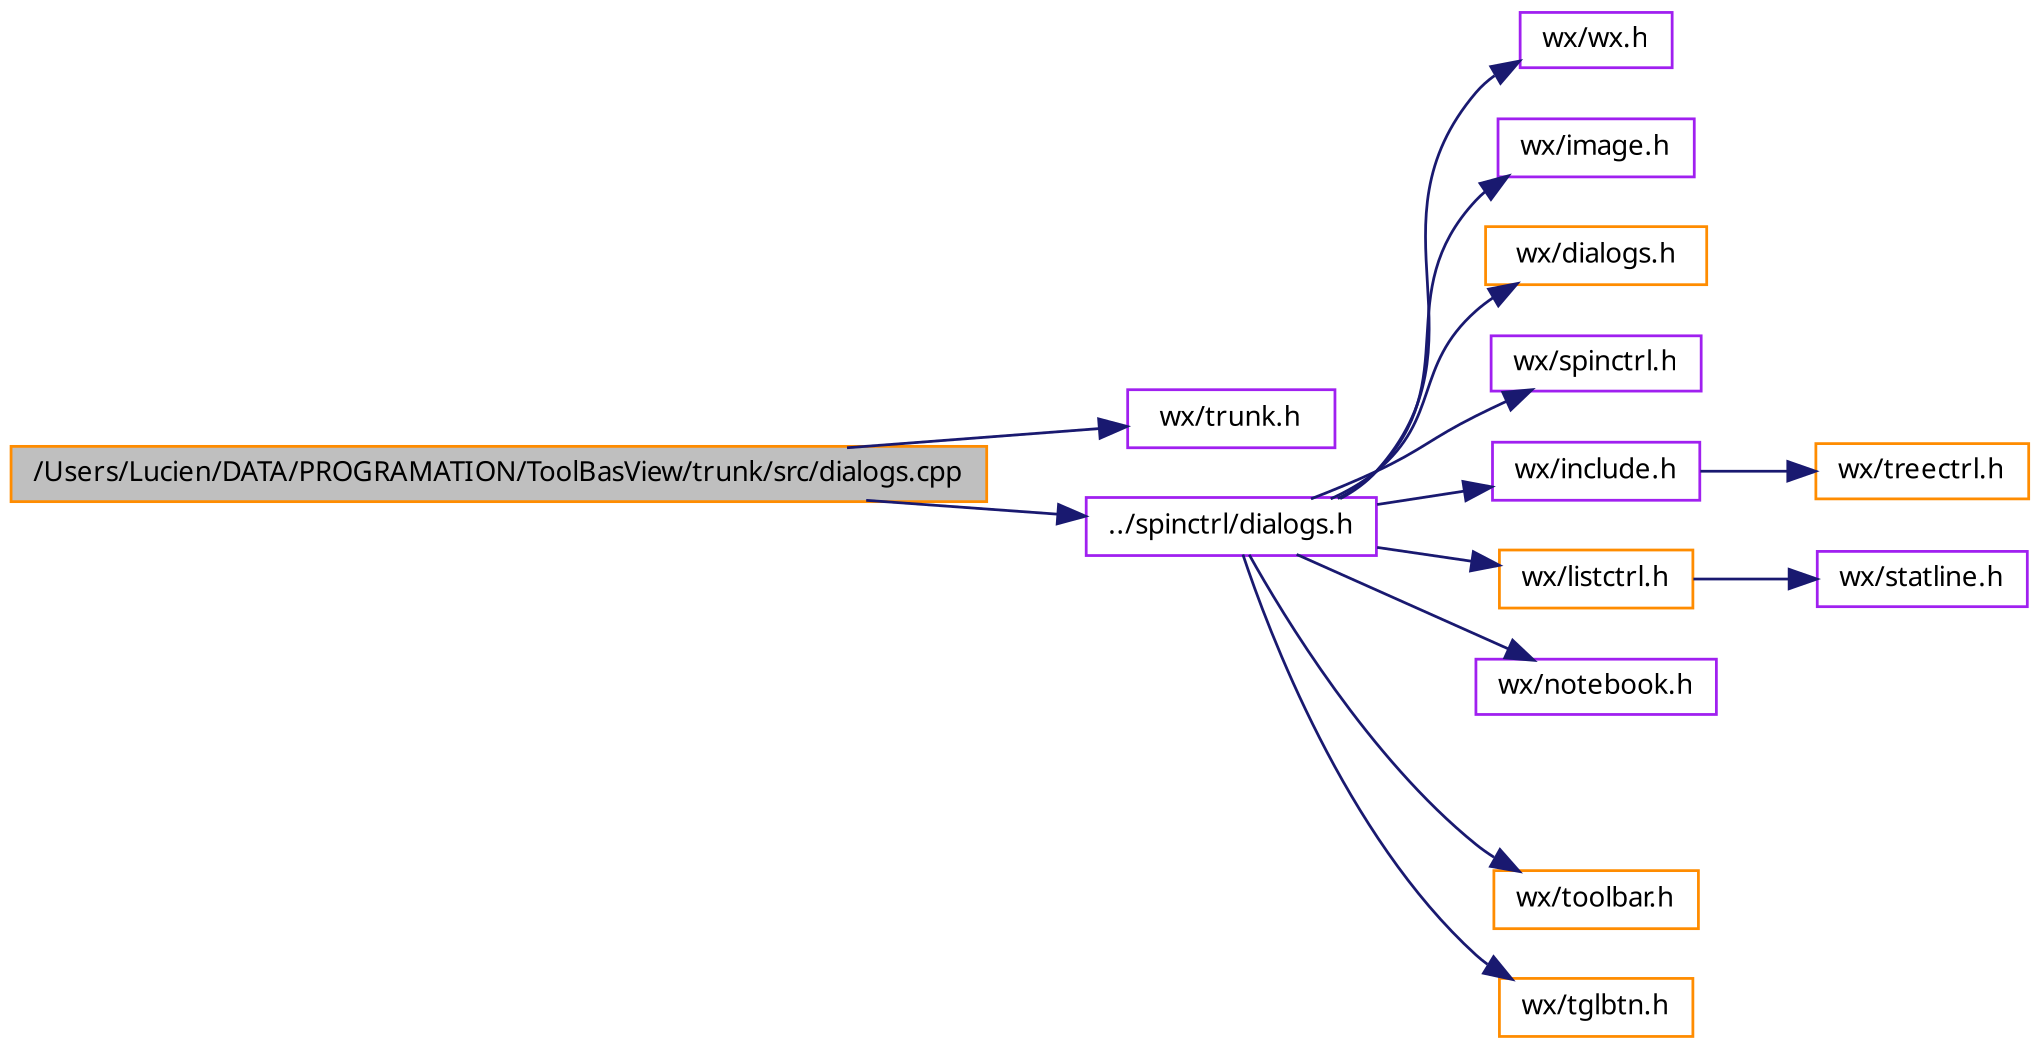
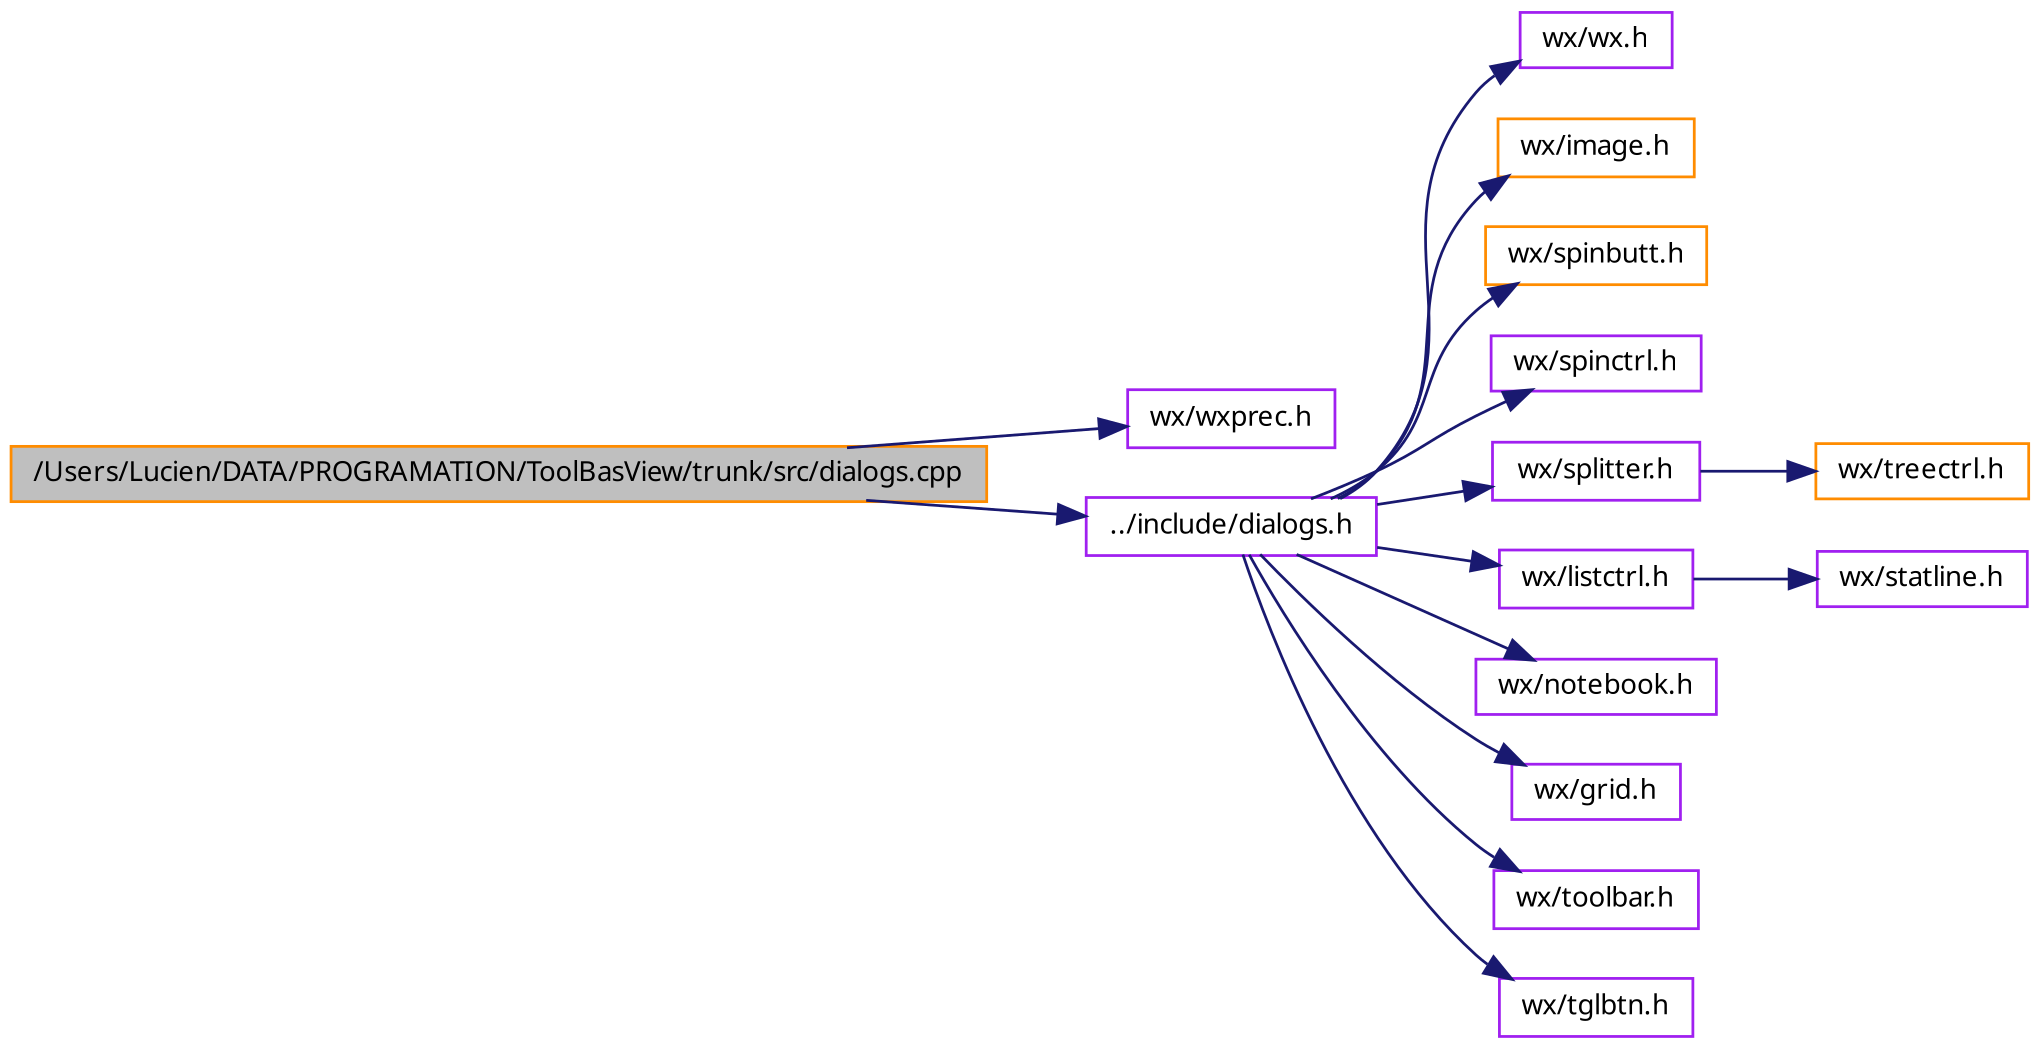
(1596, 148) -> (1596, 148)
(1596, 256) -> (1596, 256)
(1231, 419) -> (1231, 419)
(1596, 471) -> (1596, 471)
(1231, 527) -> (1231, 527)
(1596, 579) -> (1596, 579)
none -> (1596, 792)
(1596, 900) -> (1596, 900)
(1596, 1007) -> (1596, 1007)
